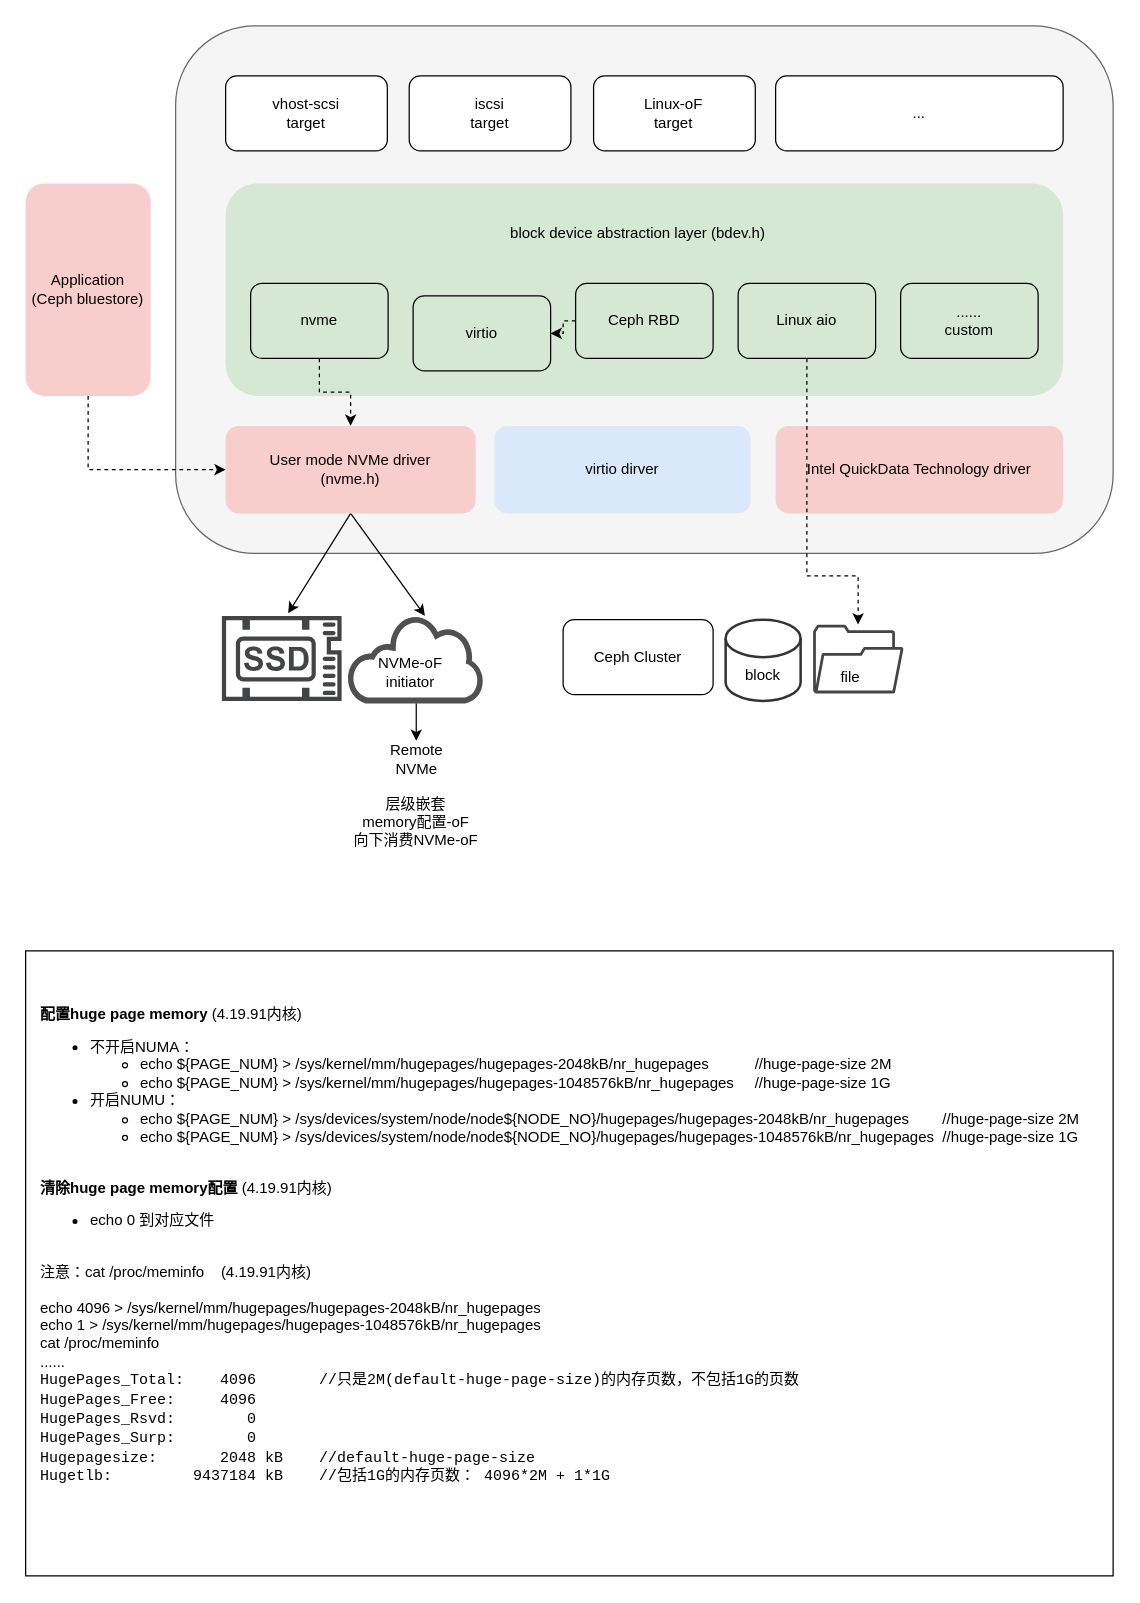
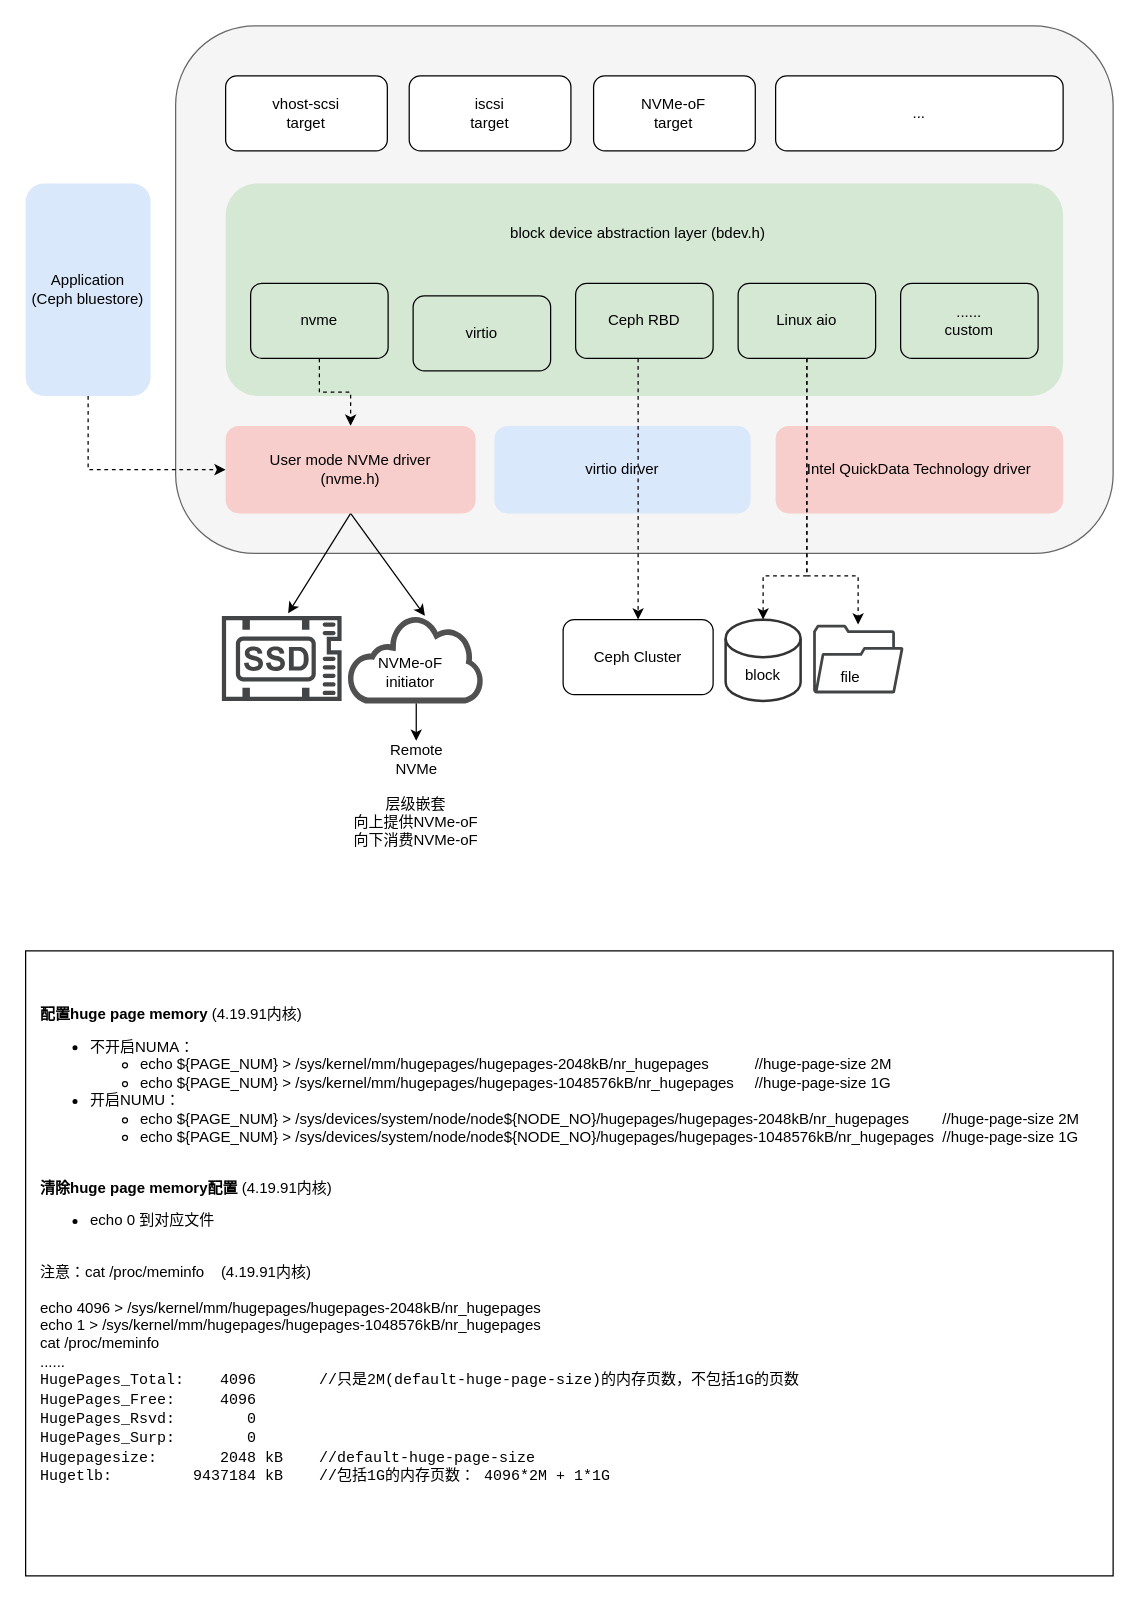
(674, 113) -> (674, 113)
(88, 289) -> (88, 289)
(563, 323) -> (638, 485)
none -> (766, 576)
(416, 822) -> (416, 822)
